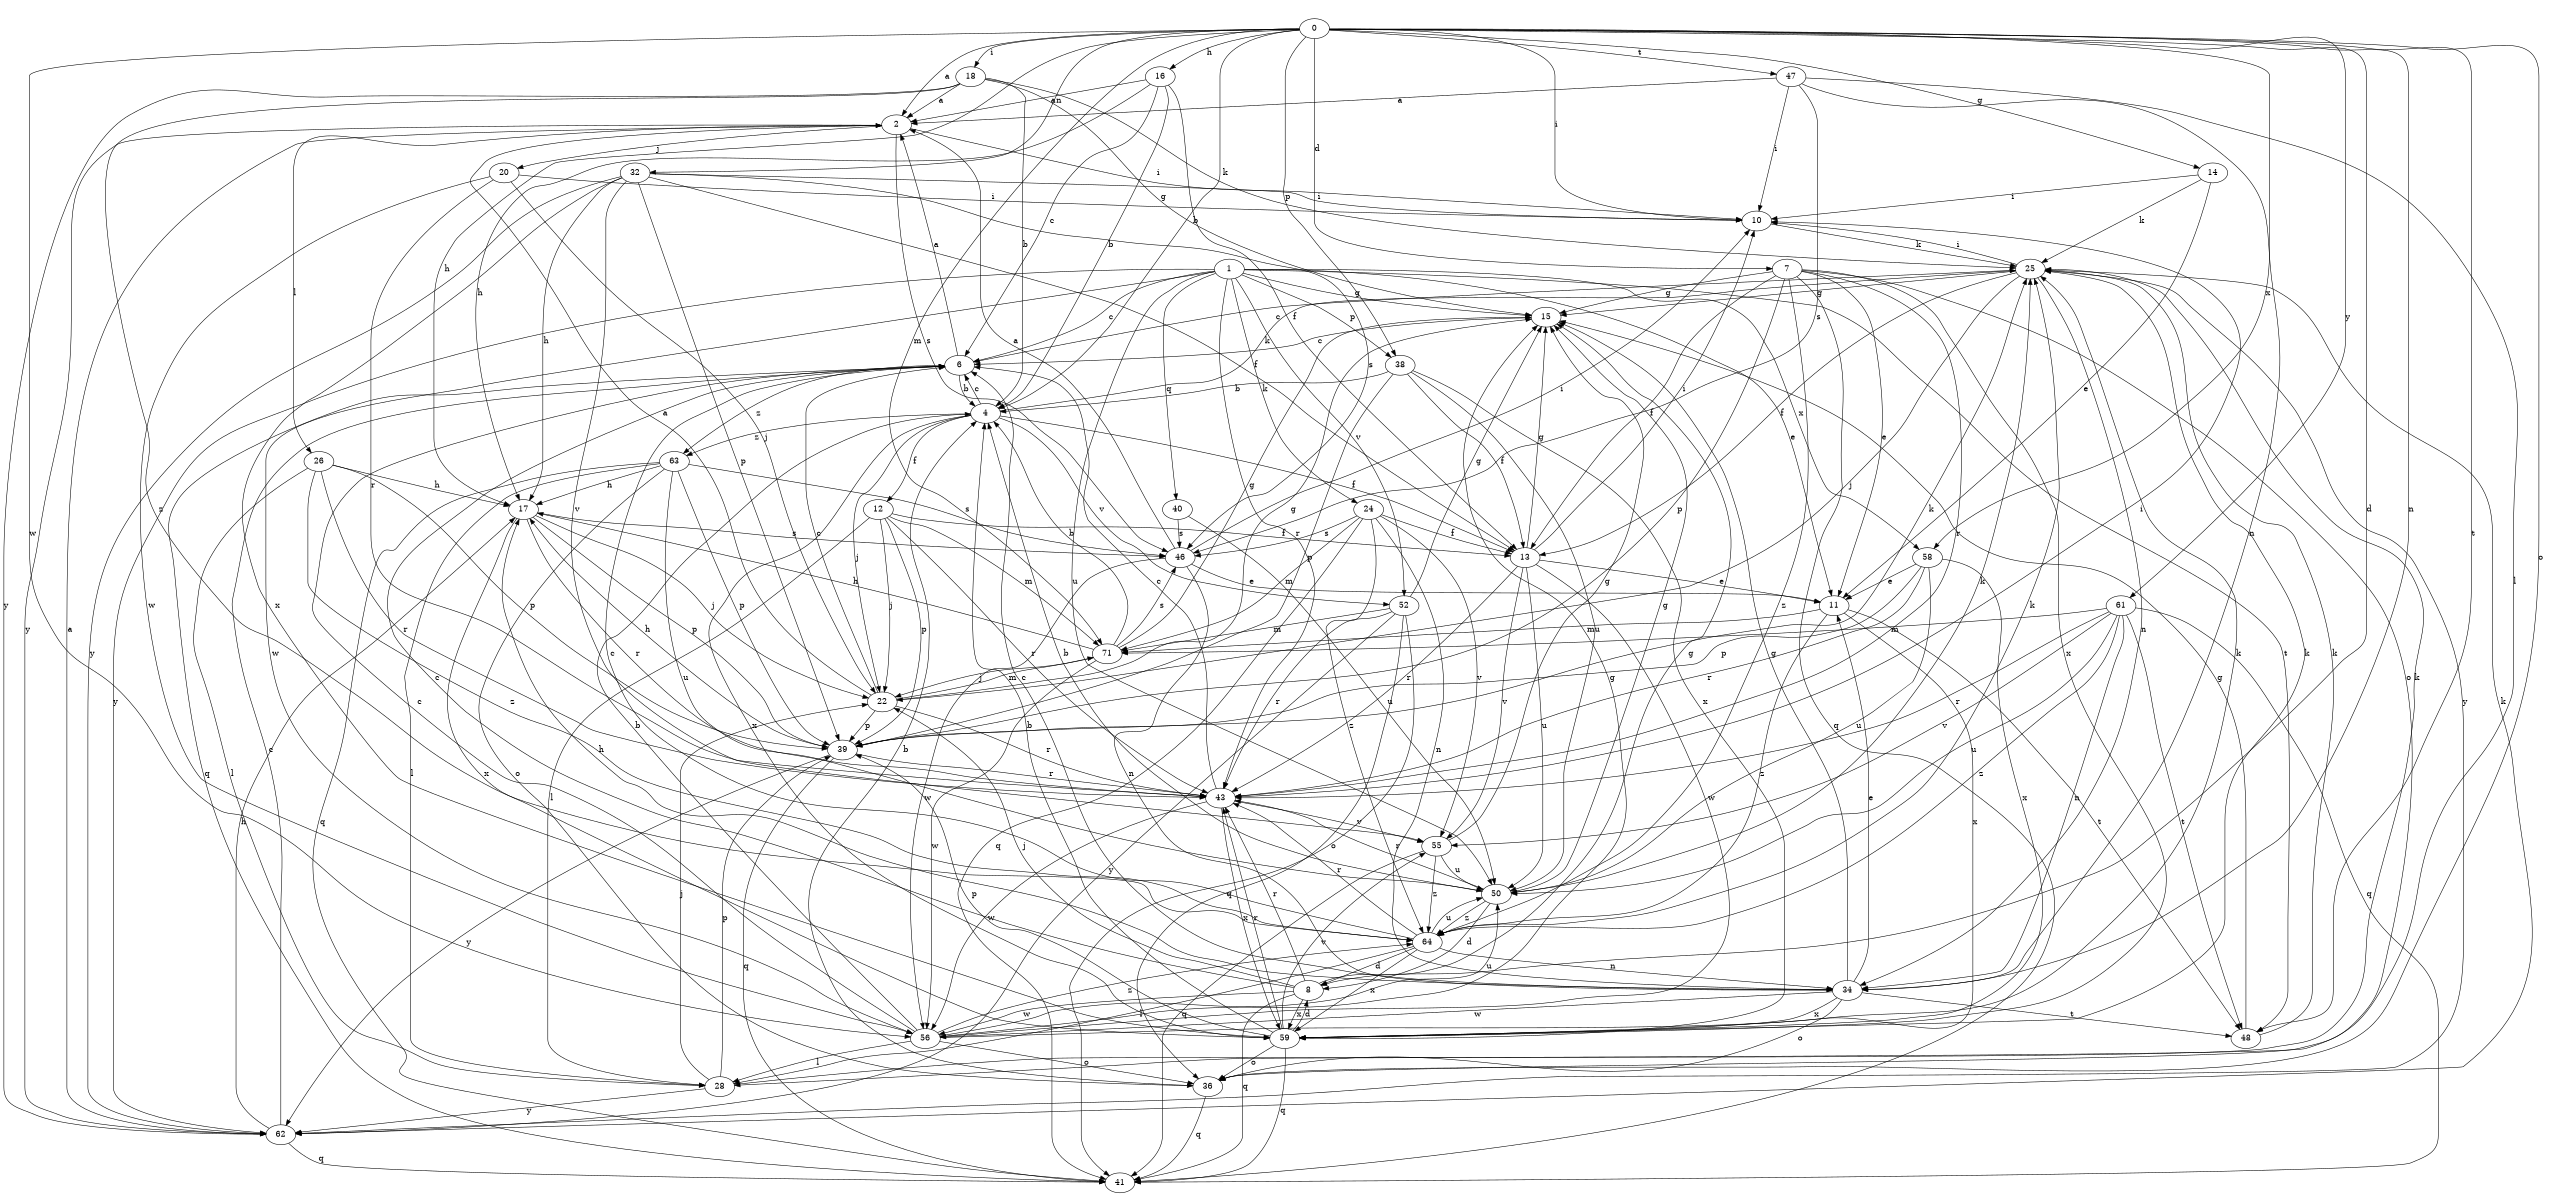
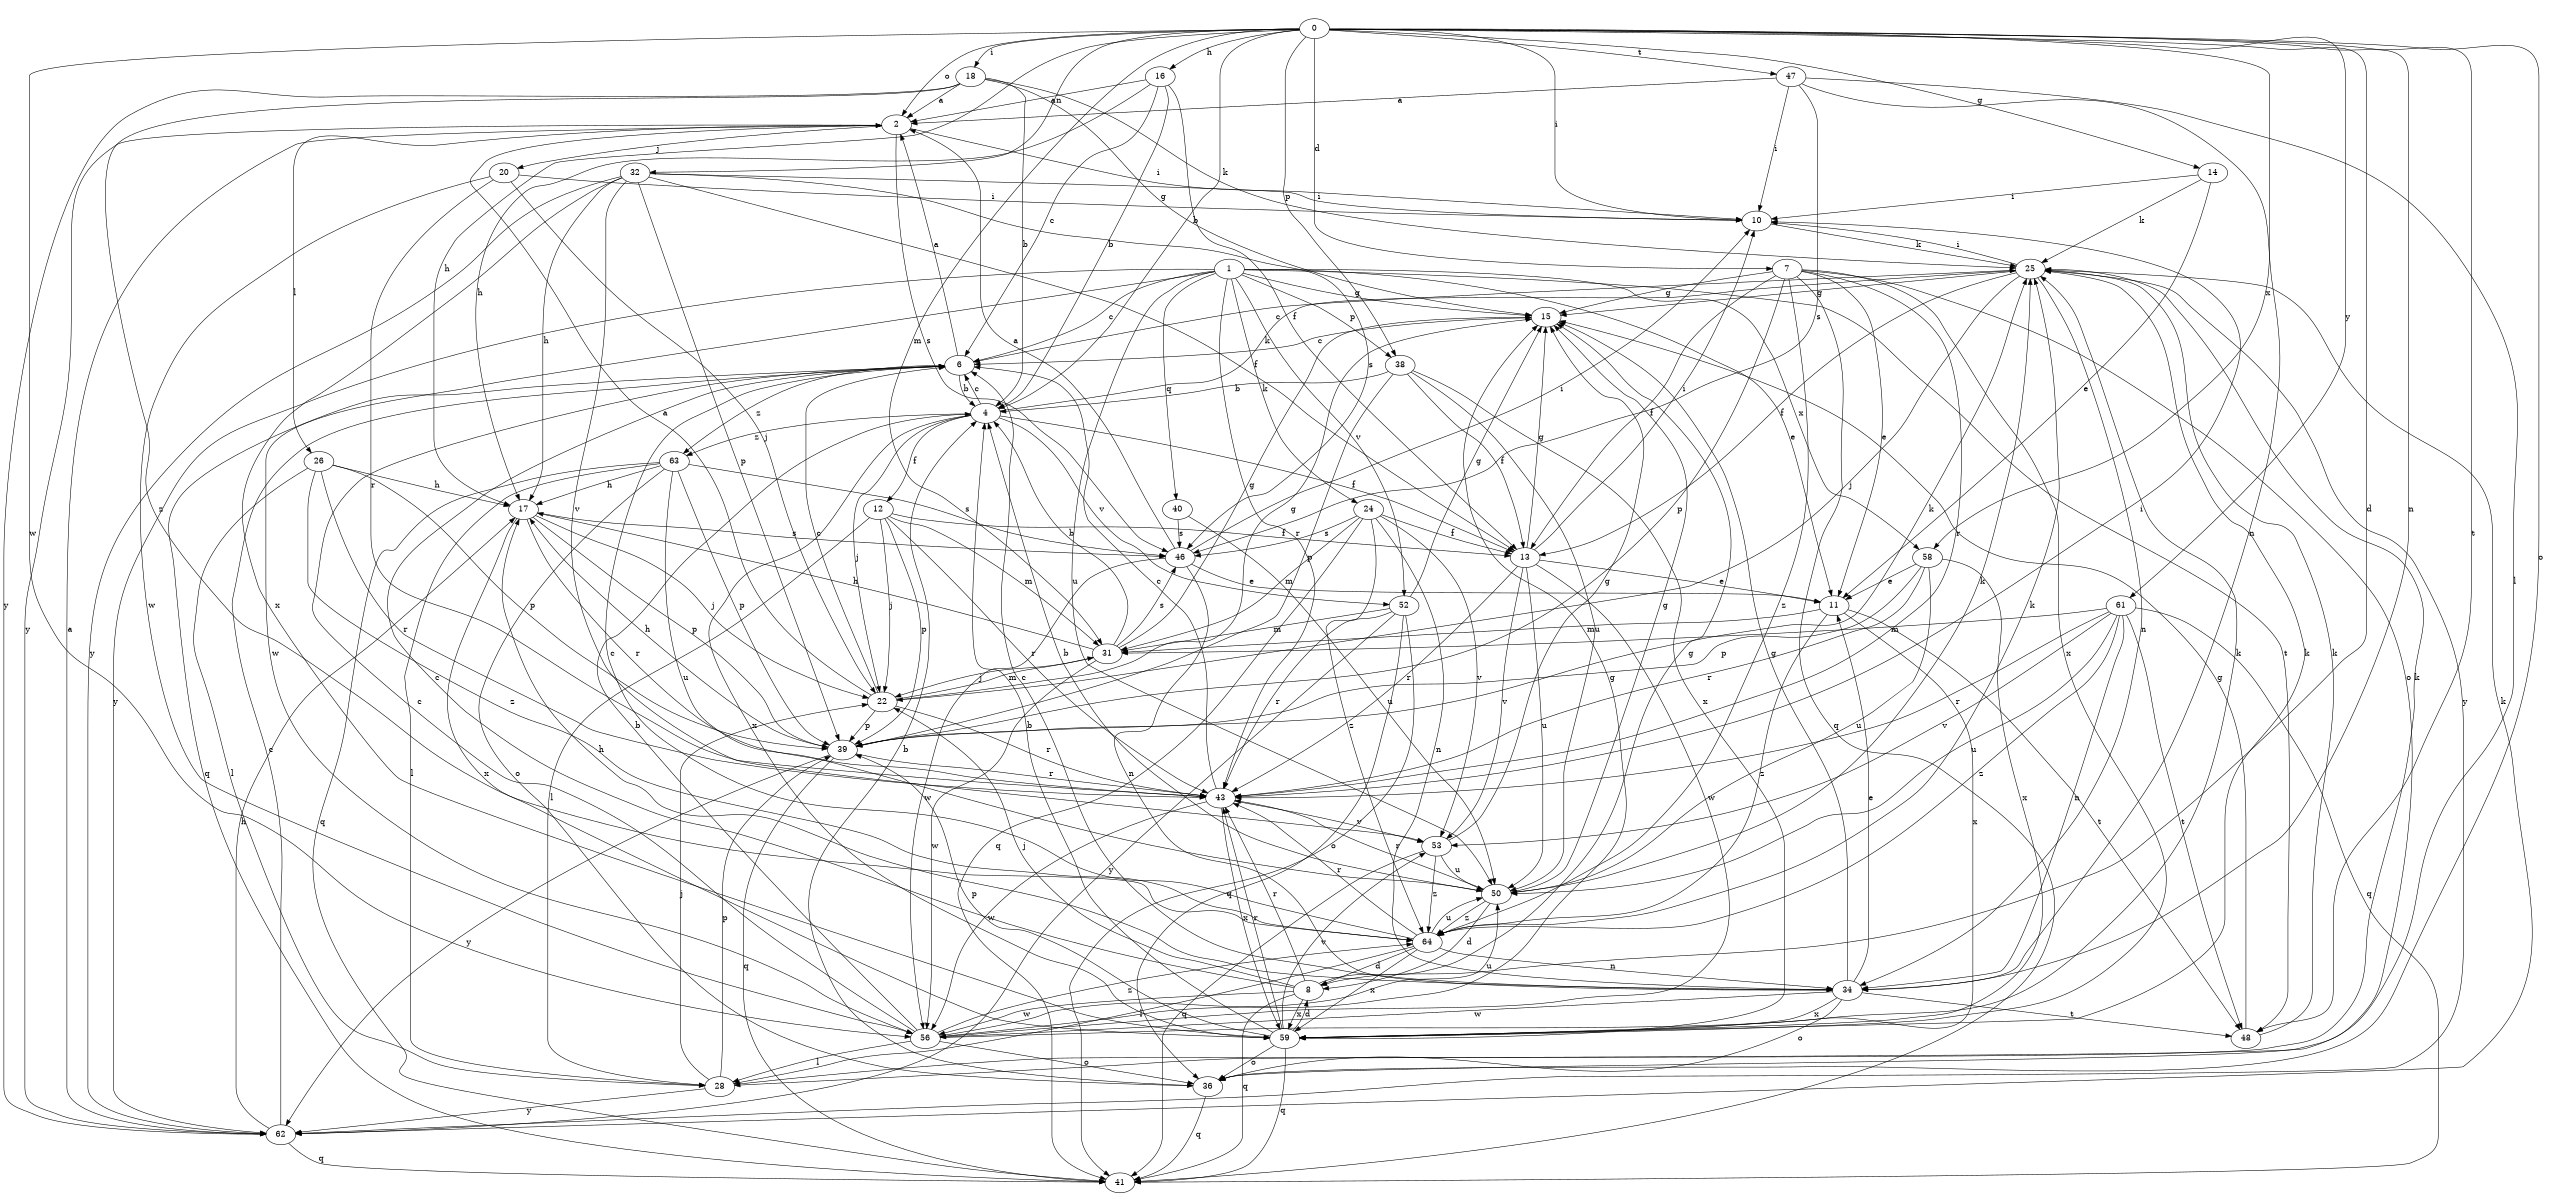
(947, 77) -> (947, 77)
(1107, 654) -> (1107, 654)
(1437, 846) -> (1437, 846)
